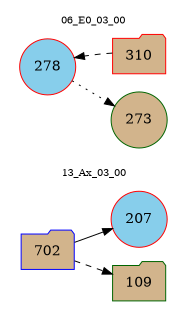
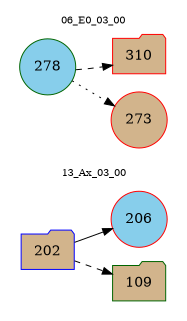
(98, 54) -> (89, 69)
(48, 67) -> (48, 67)
(139, 120) -> (139, 120)
(139, 219) -> (139, 219)
(48, 252) -> (48, 252)
